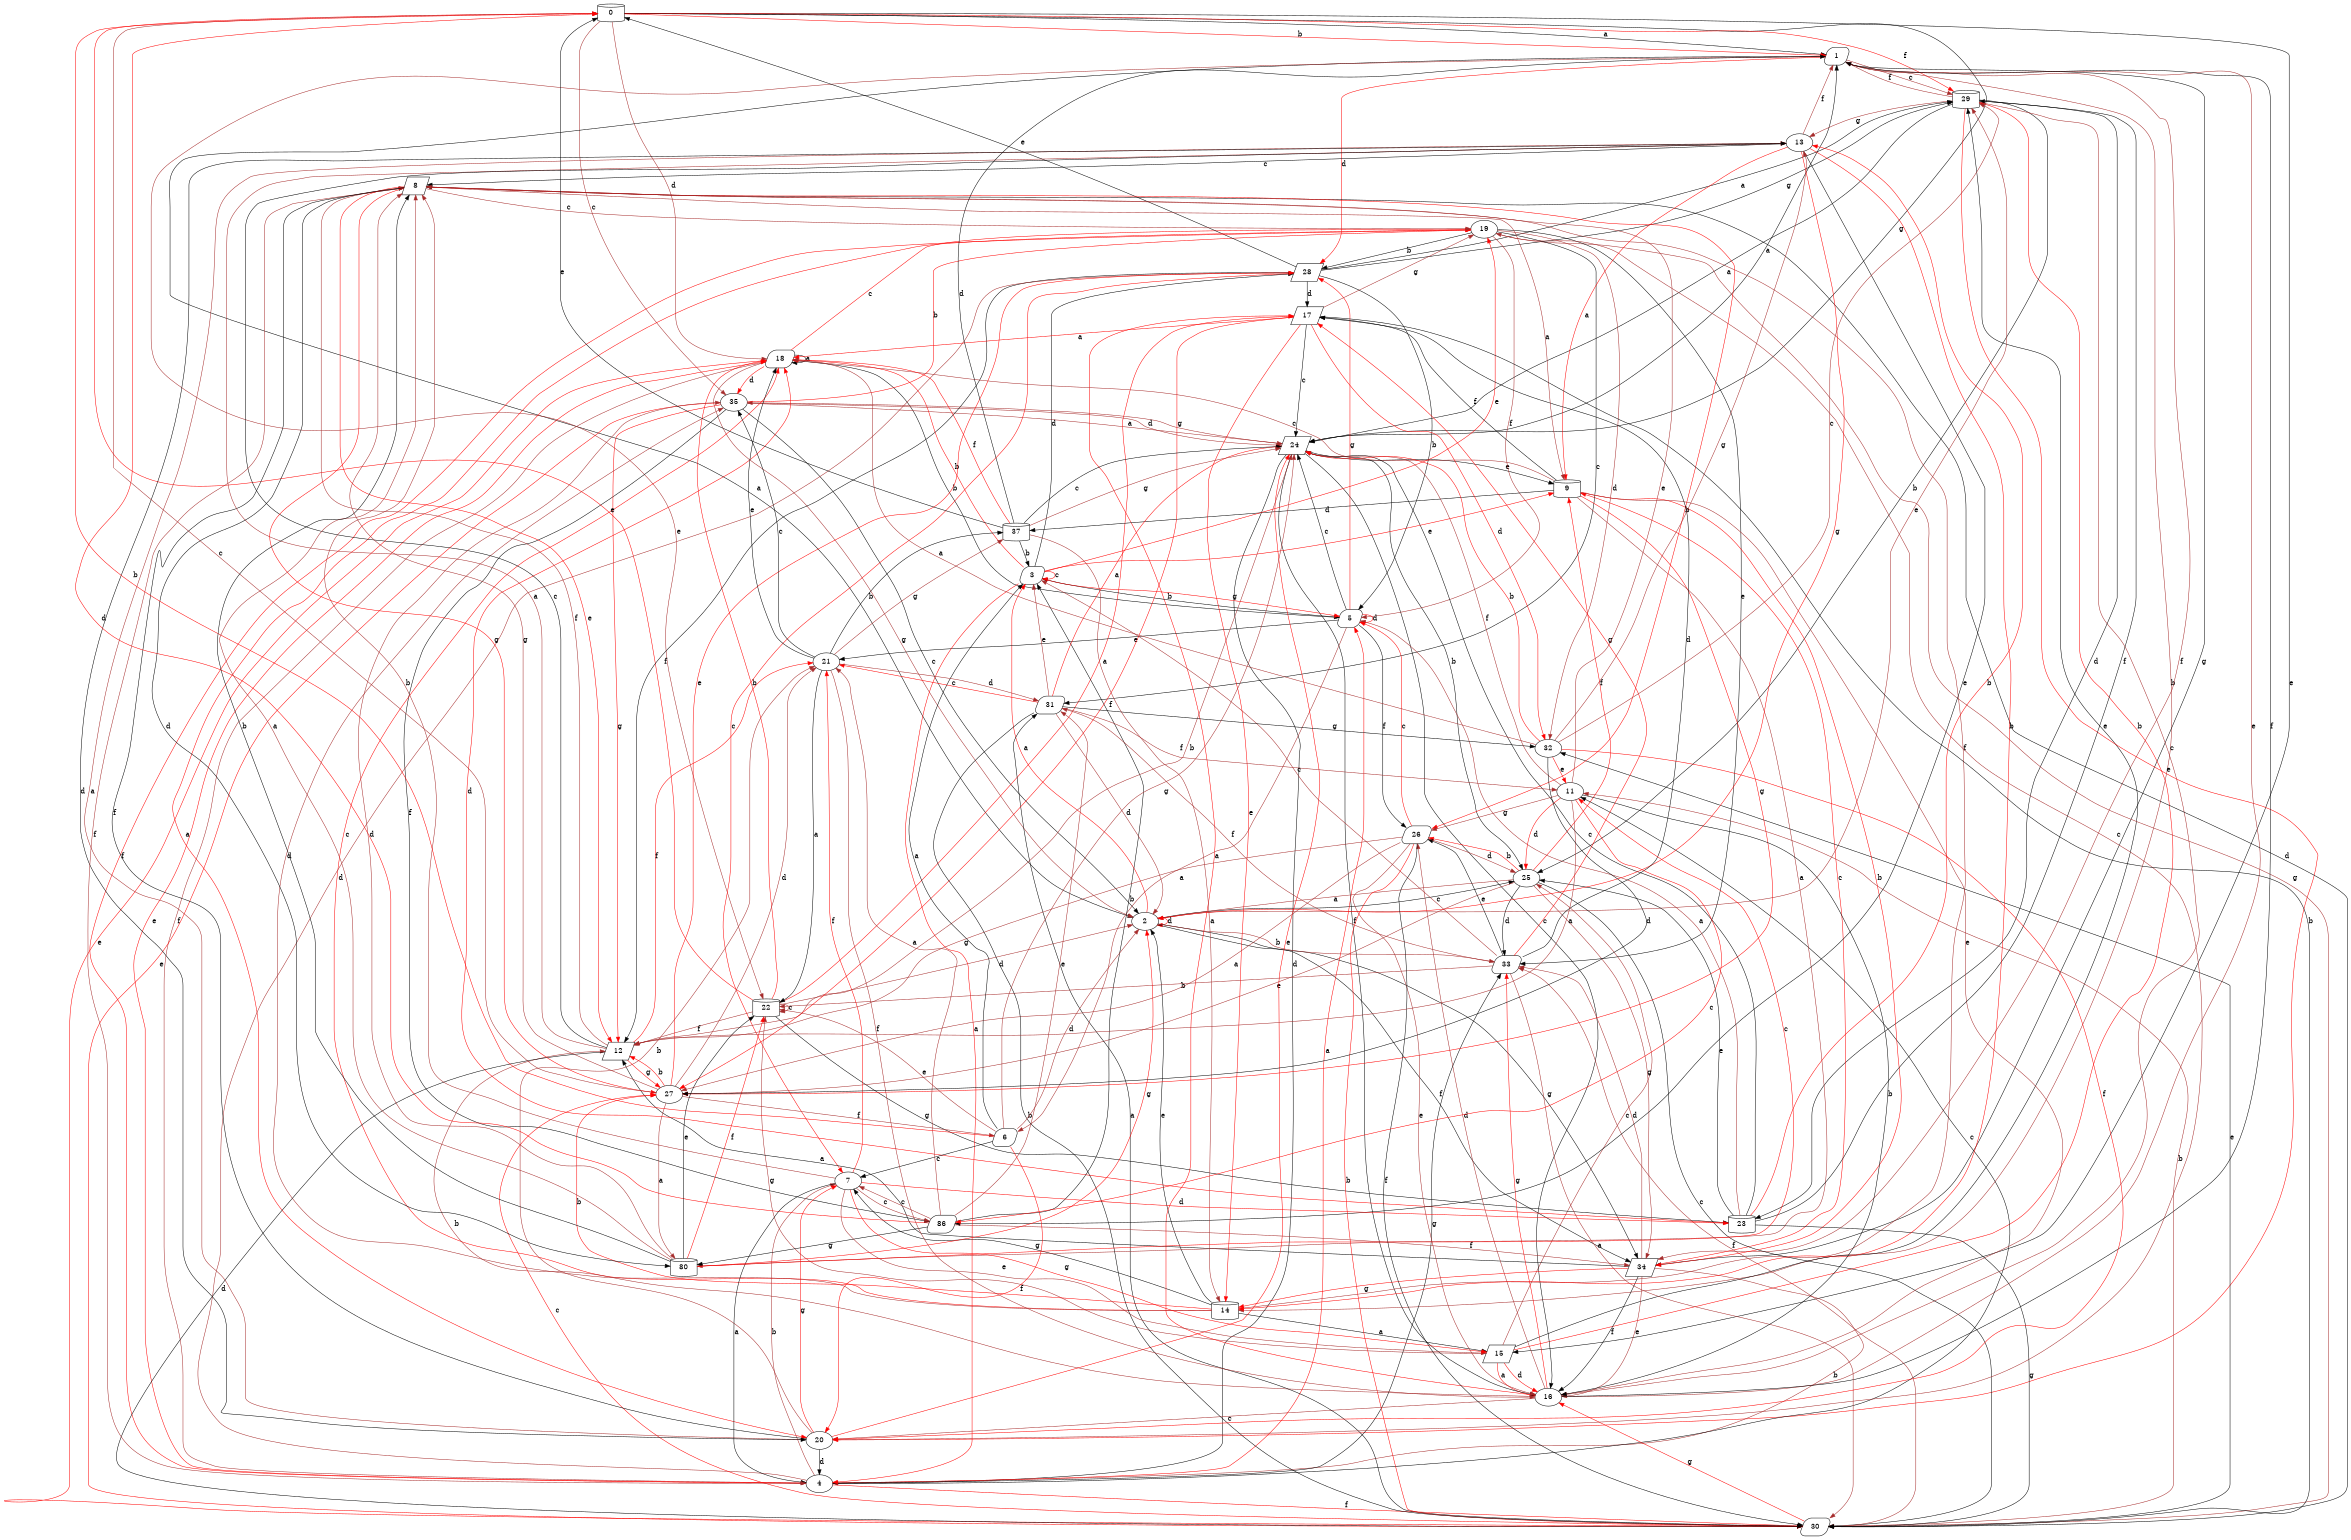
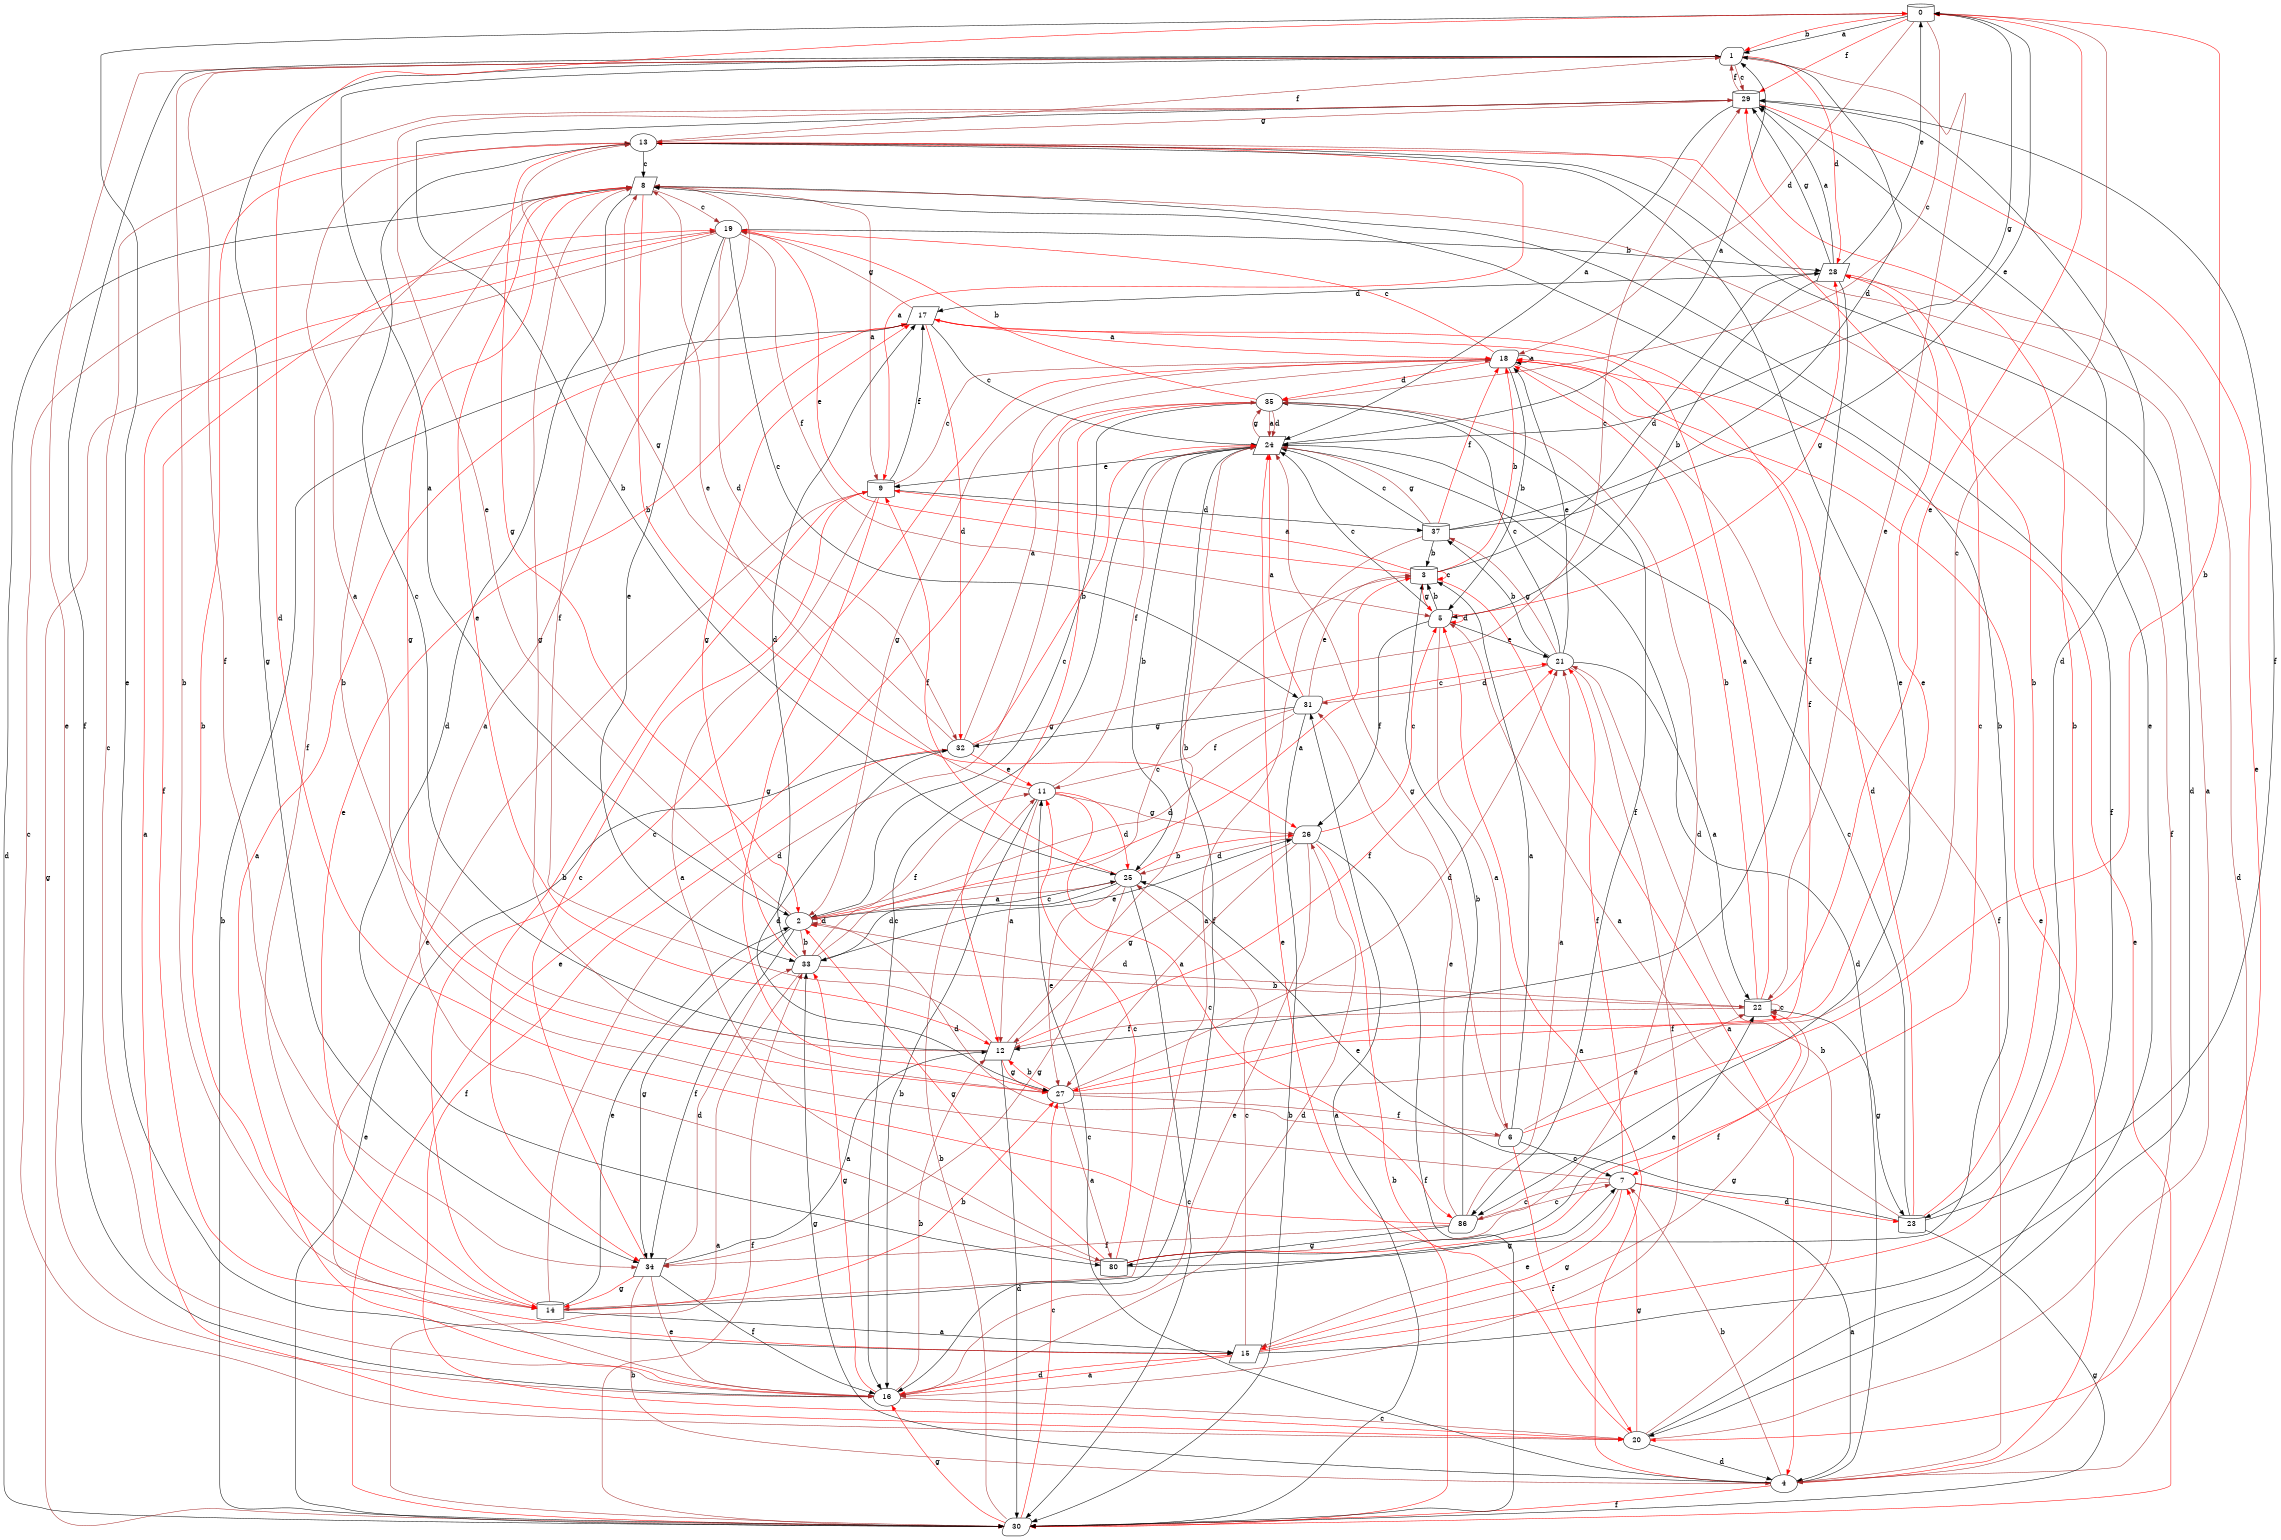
(1430, 532) -> (1288, 532)
(1032, 575) -> (1424, 575)
(197, 708) -> (169, 1064)
(1260, 871) -> (914, 869)
